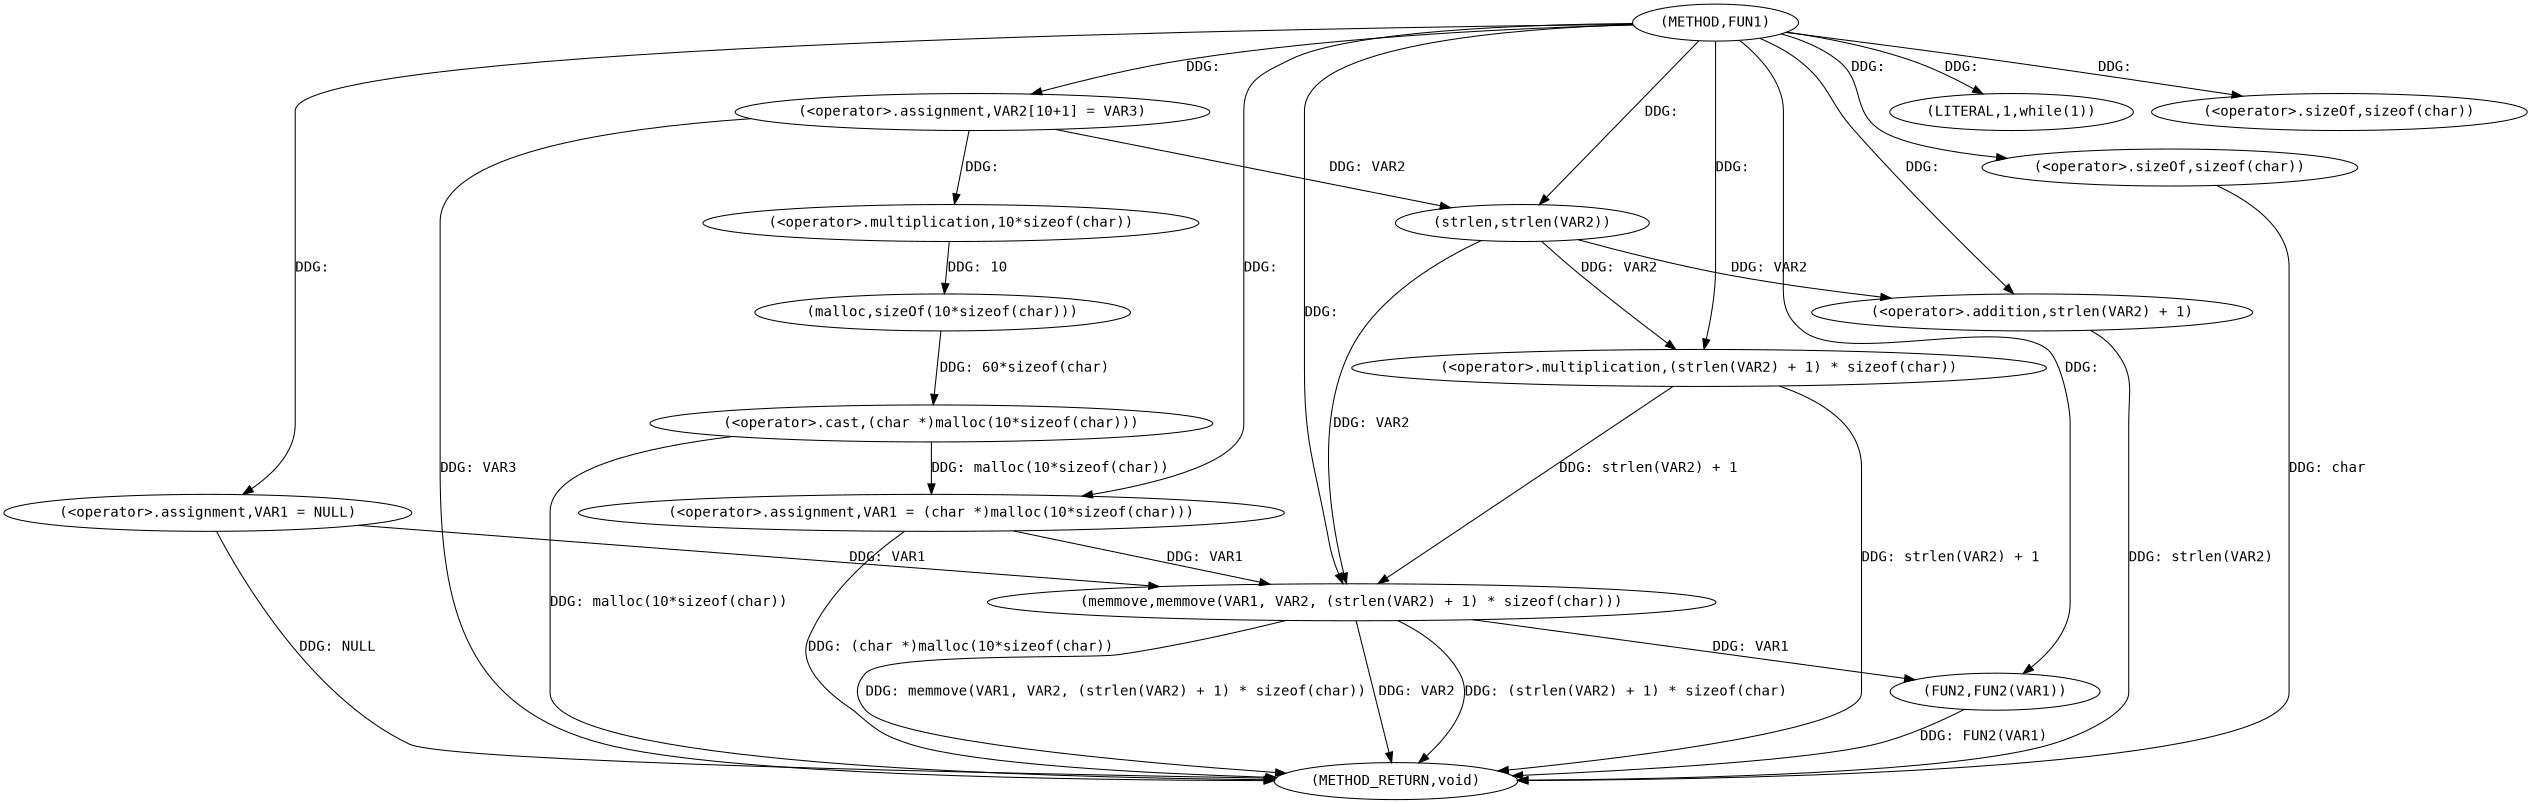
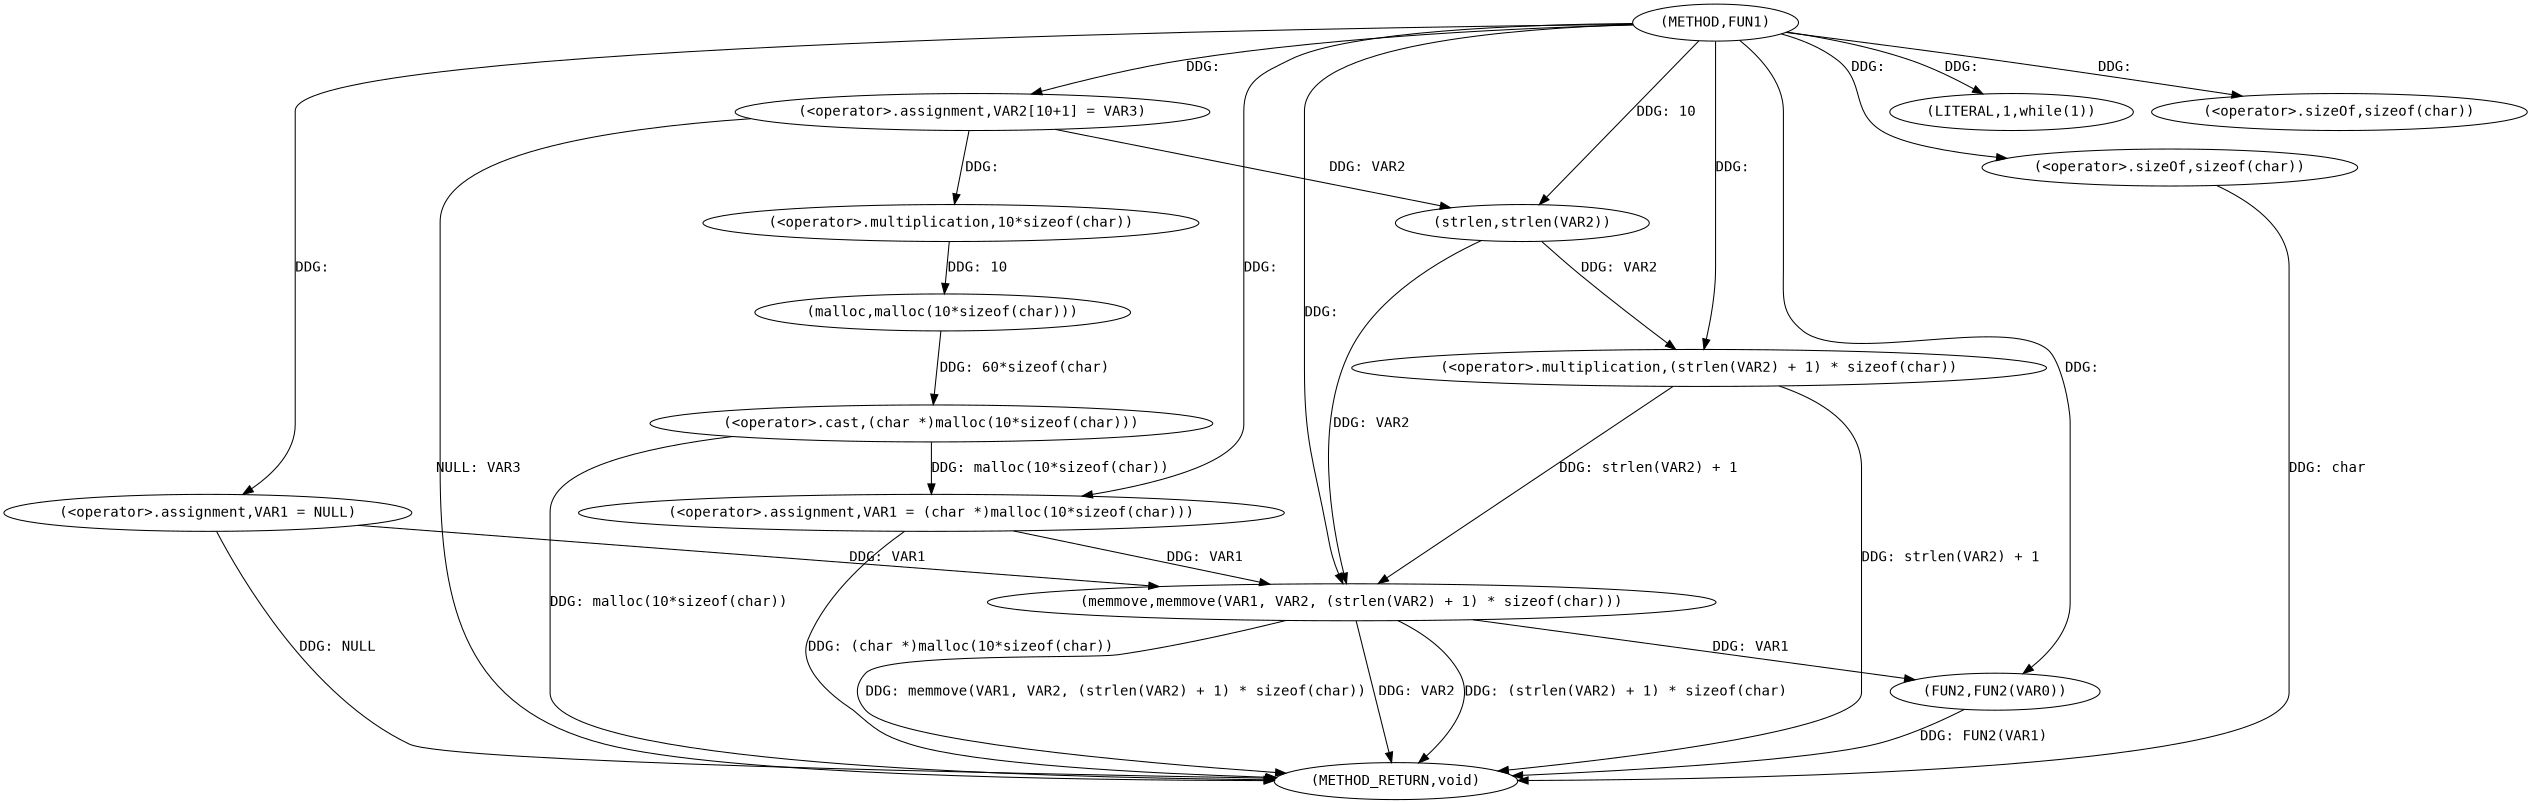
(1666, 112) -> (1666, 112)
(943, 312) -> (943, 312)
(2032, 312) -> none
(479, 468) -> (479, 468)
(1995, 692) -> (1995, 692)
